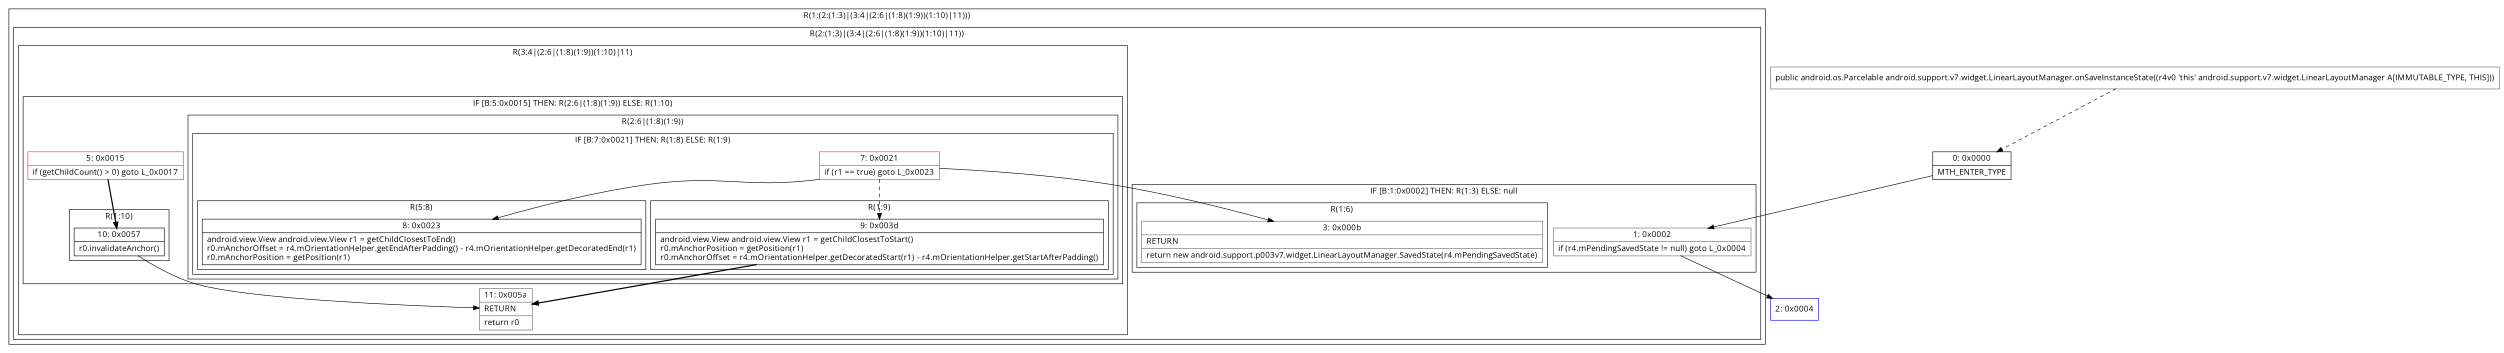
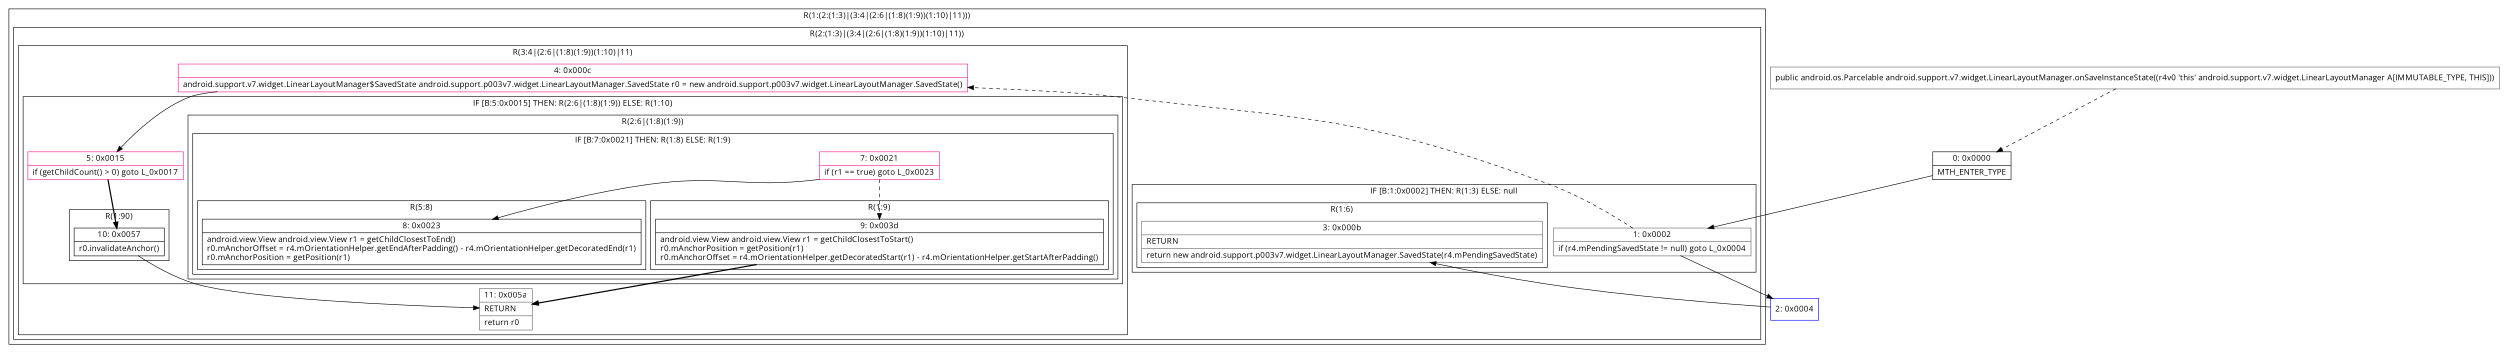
none -> (573, 78)
(1105, 184) -> (1602, 291)
(119, 216) -> (119, 216)
